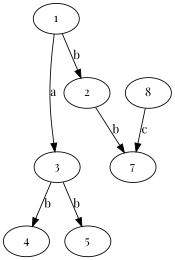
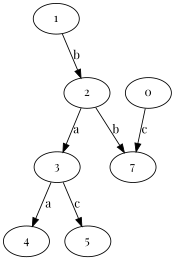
(50, 89) -> (74, 126)
(148, 93) -> (148, 93)
(48, 204) -> (48, 204)
(77, 204) -> (77, 204)
